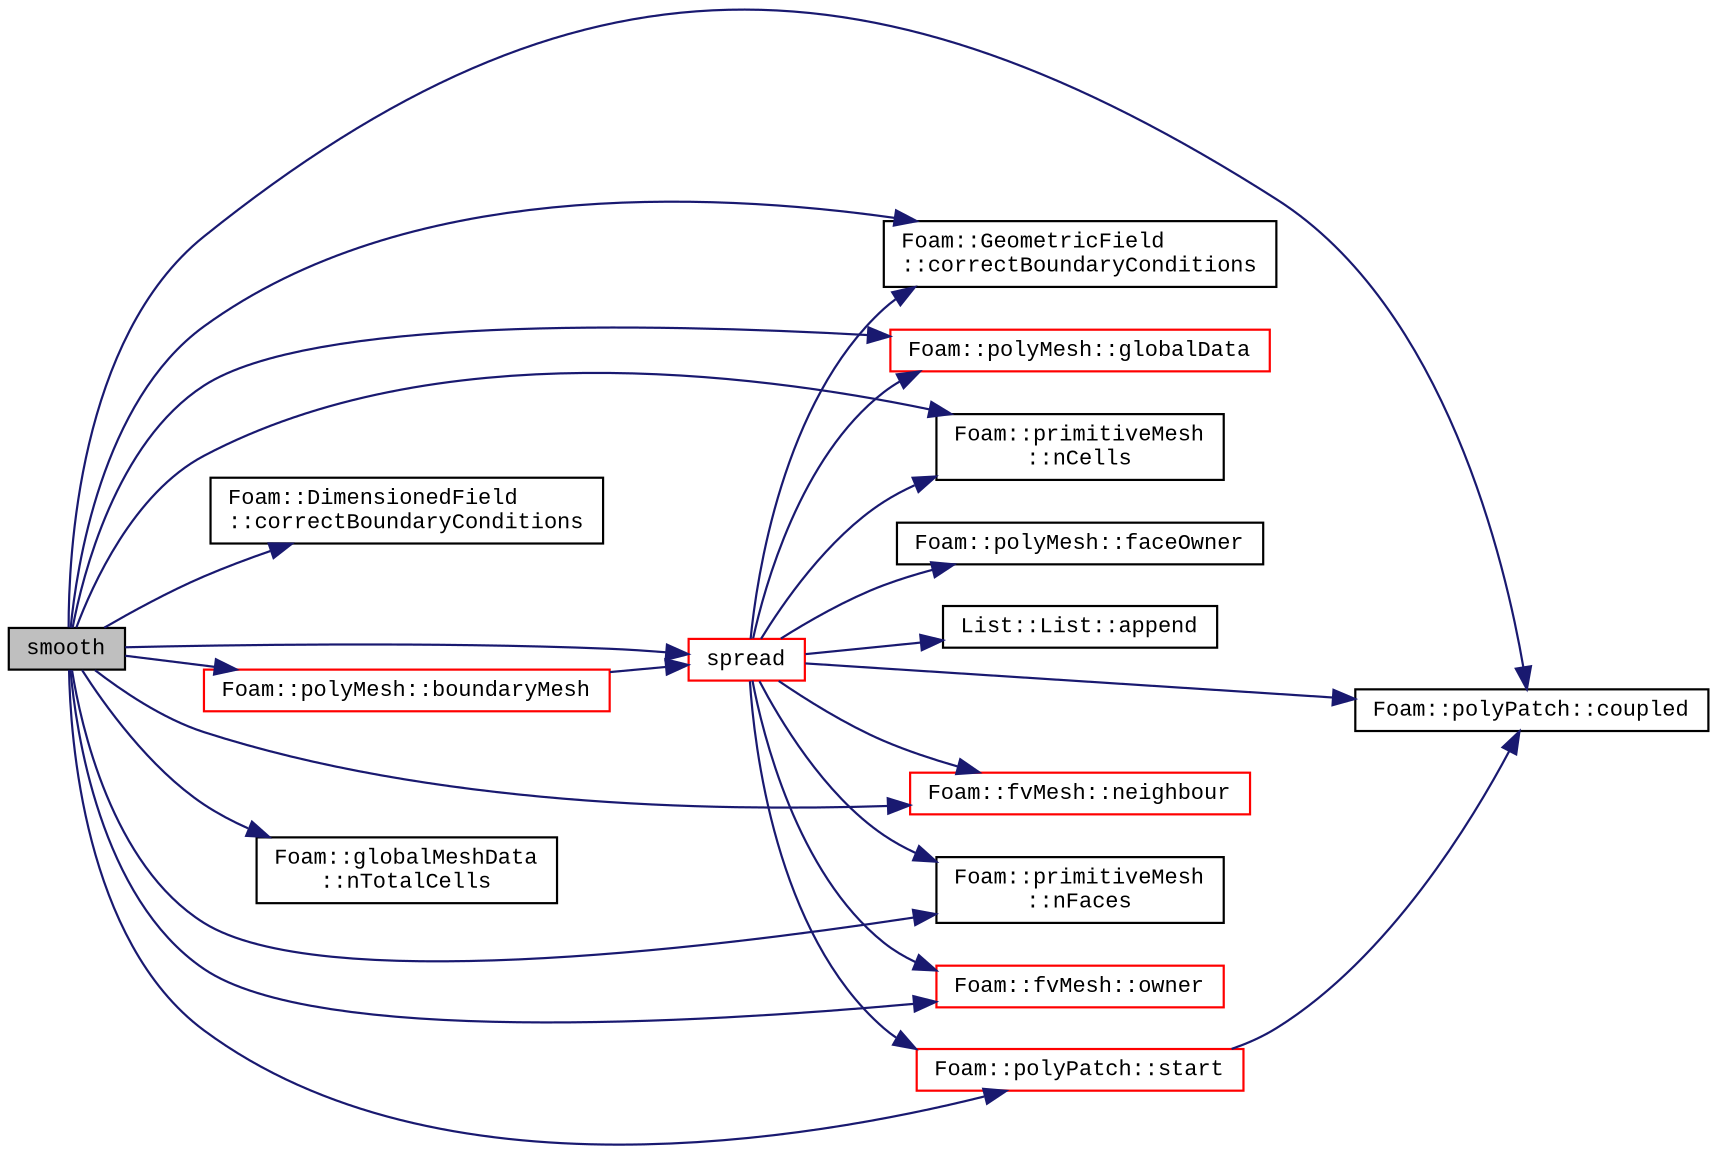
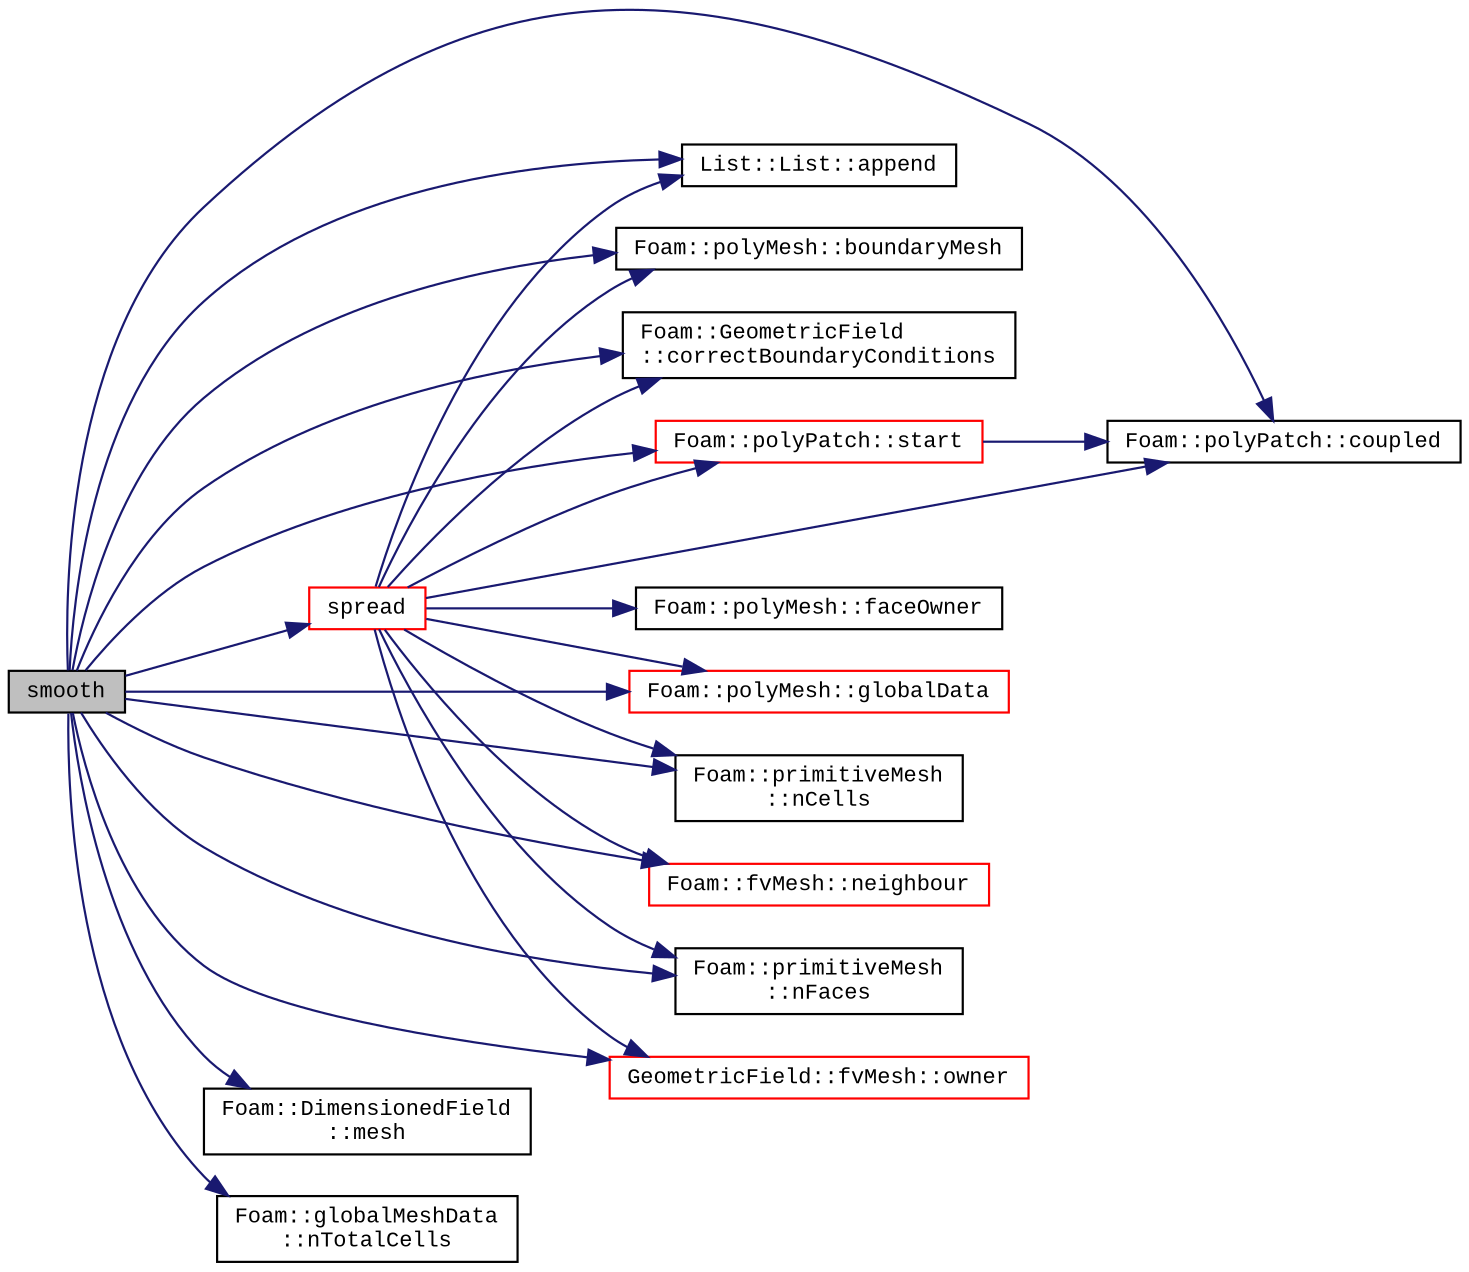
none -> (238, 276)
(407, 511) -> (367, 1122)
(638, 670) -> (482, 413)
(407, 690) -> (819, 249)
(1080, 987) -> (819, 1078)
